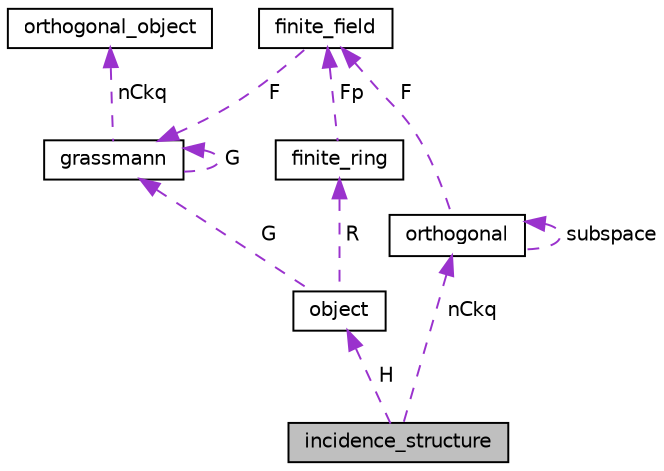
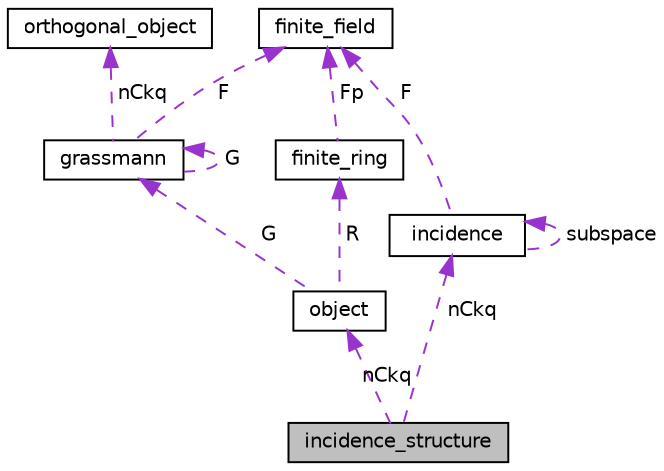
(246, 96) -> (196, 93)
(457, 236) -> (457, 236)
(384, 377) -> (384, 377)
